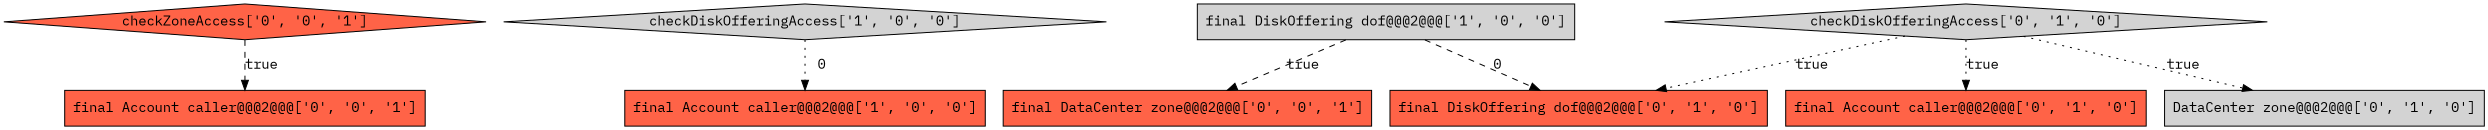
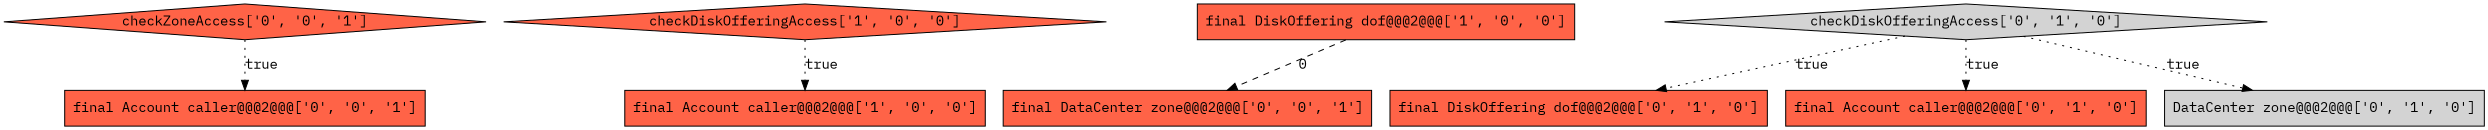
(805, 22) -> (805, 22)
(1386, 22) -> (1386, 22)
(245, 60) -> (245, 60)
(1478, 63) -> none
(822, 65) -> (822, 65)
(1303, 65) -> (1303, 65)
